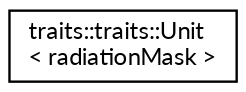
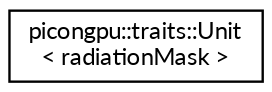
(123, 46) -> (136, 46)
